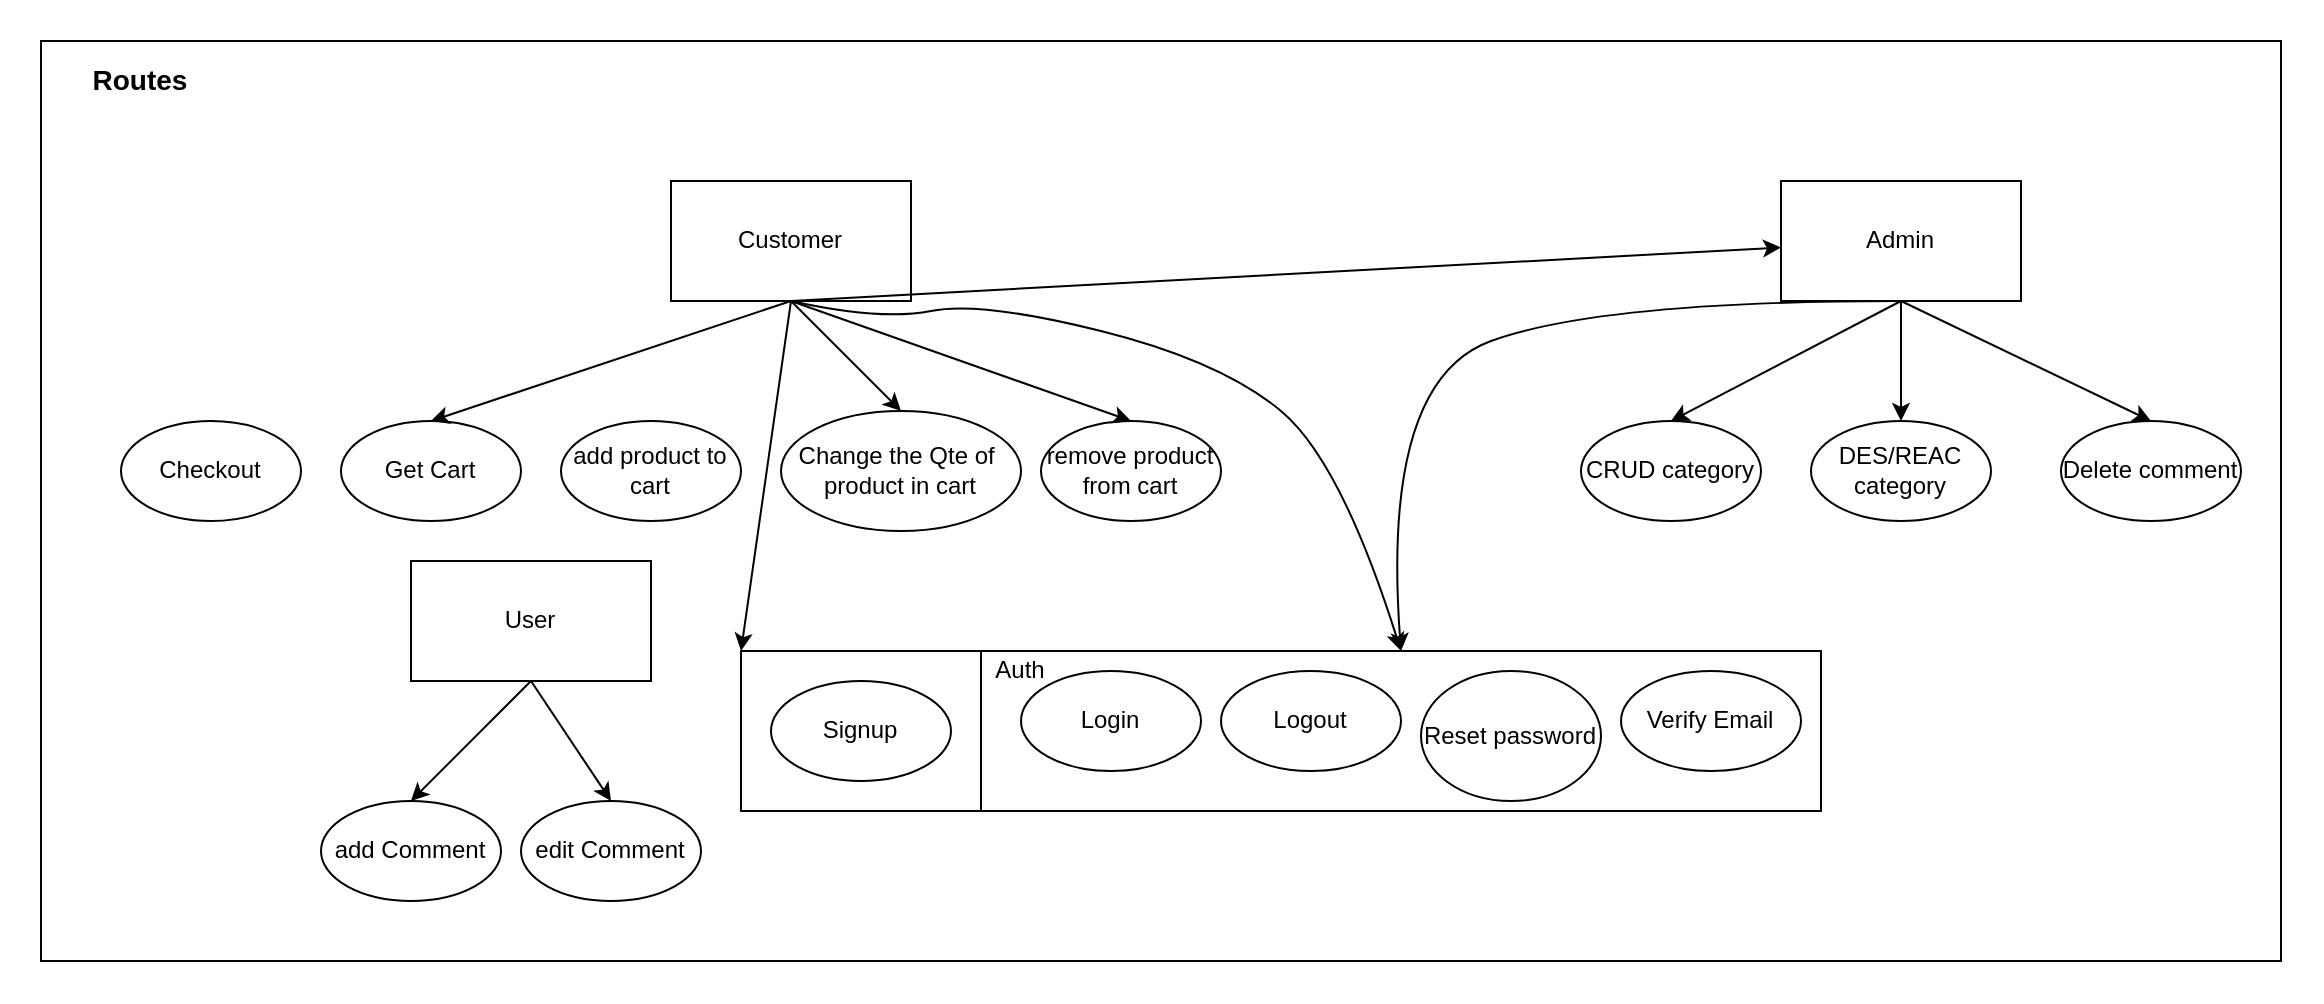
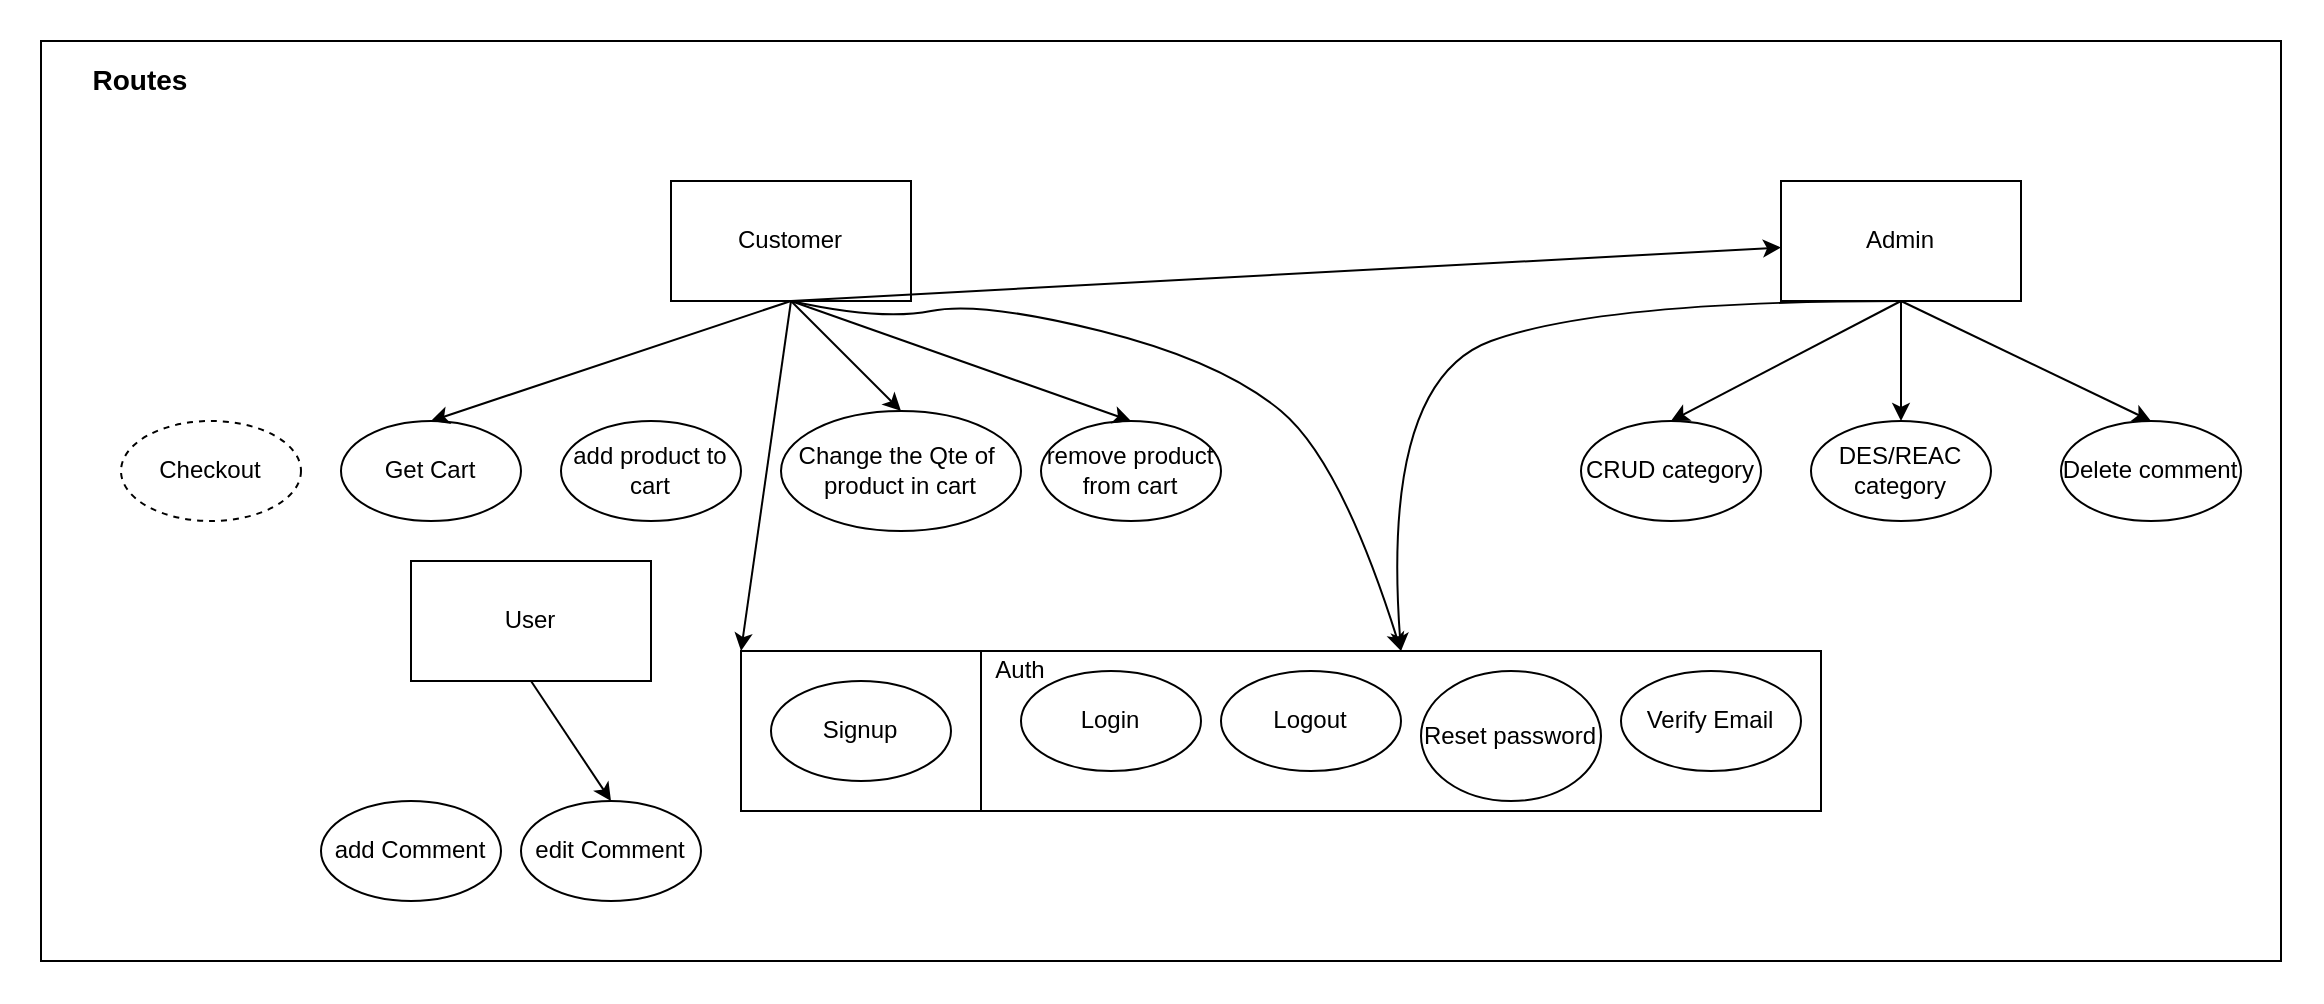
(211, 471) -> (211, 471)
(476, 737) -> none
